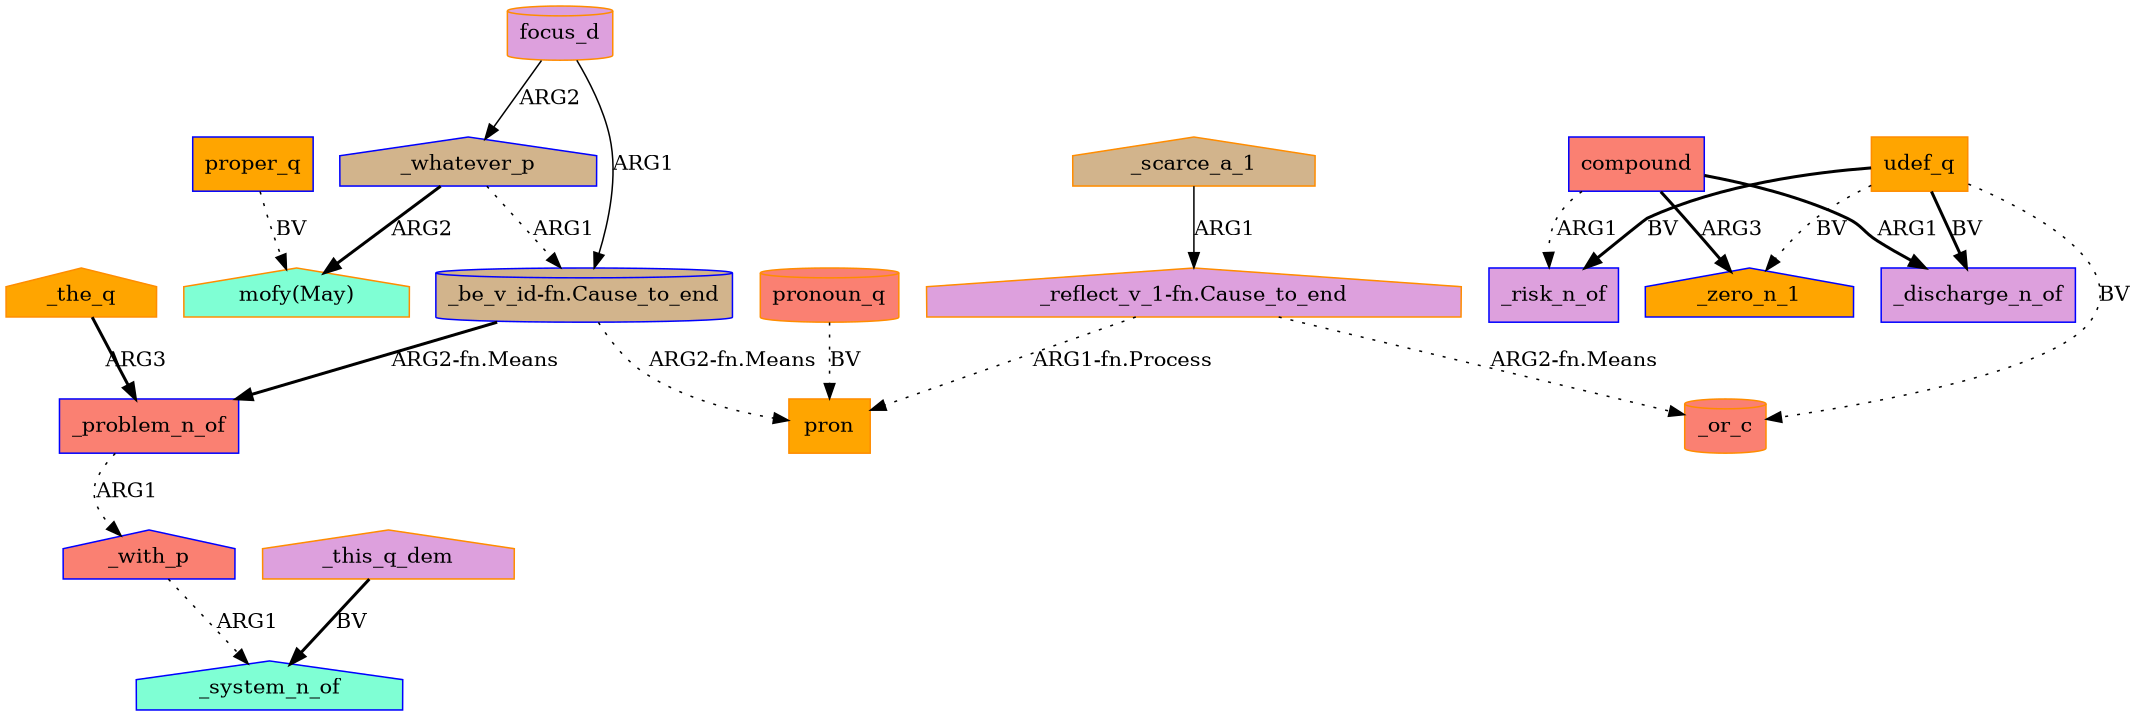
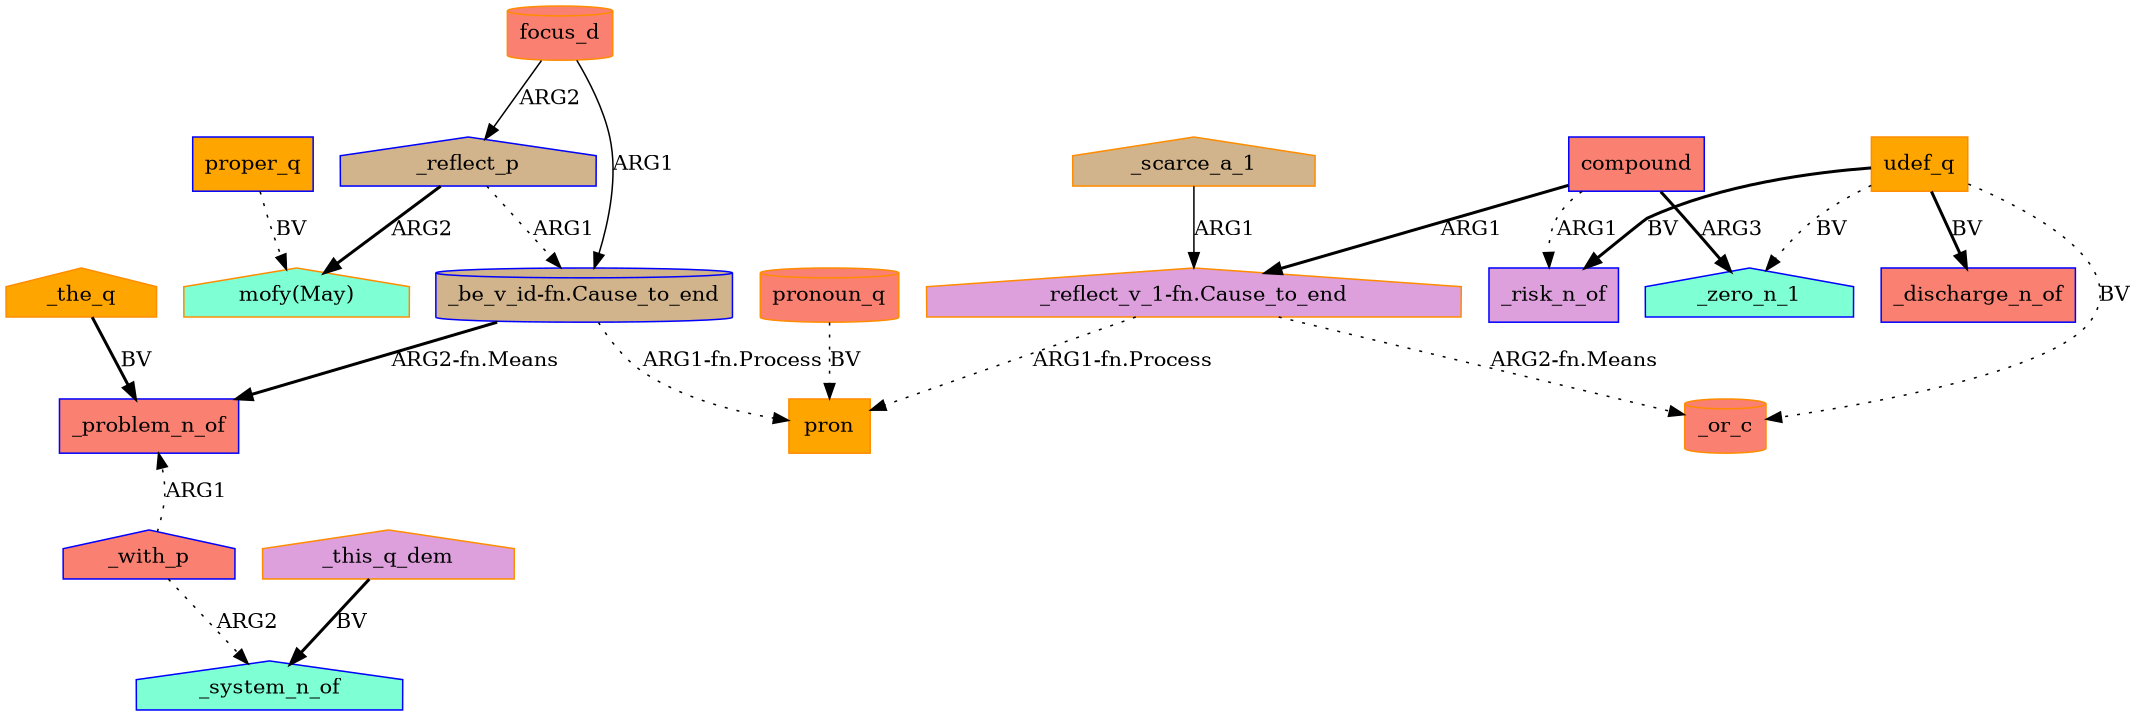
(560, 33) -> (560, 33)
(468, 164) -> (468, 164)
(1814, 204) -> (1424, 227)
(1749, 295) -> (1749, 295)
(1978, 295) -> (1978, 295)
(136, 361) -> (136, 361)
(733, 361) -> (733, 361)
(94, 488) -> (164, 500)
(248, 623) -> (248, 623)
